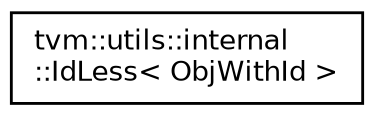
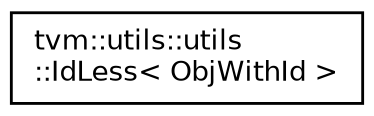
(187, 58) -> (187, 58)
